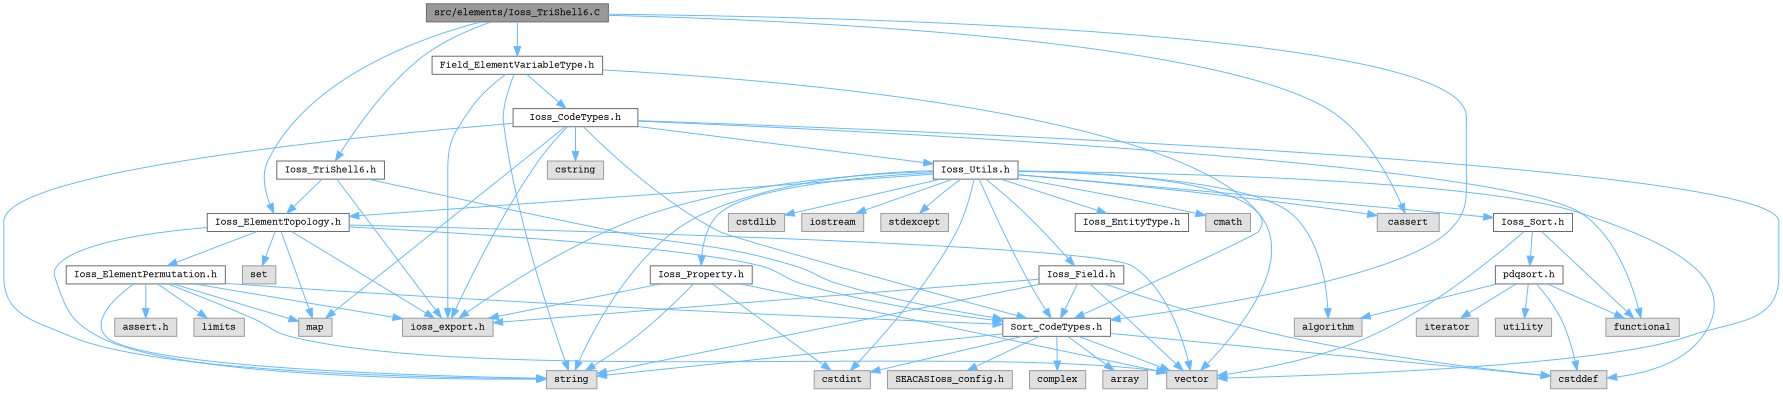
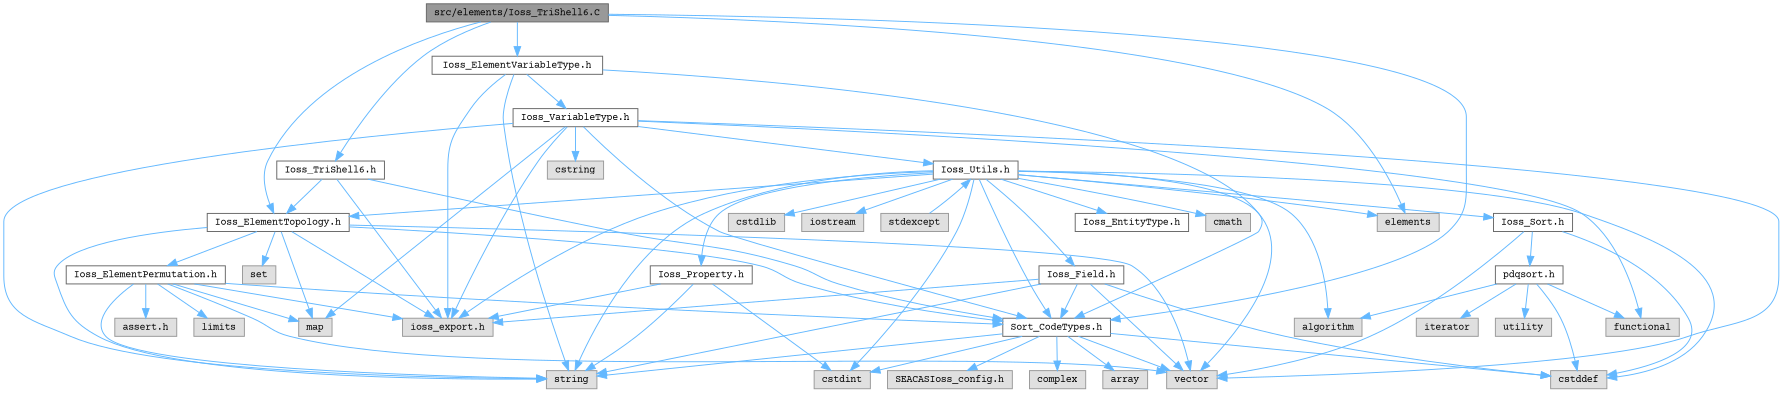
(517, 65) -> (517, 65)
(575, 118) -> (575, 118)
(943, 192) -> (947, 200)
(1408, 222) -> (1408, 222)
(1584, 272) -> (1673, 297)
(959, 329) -> none
